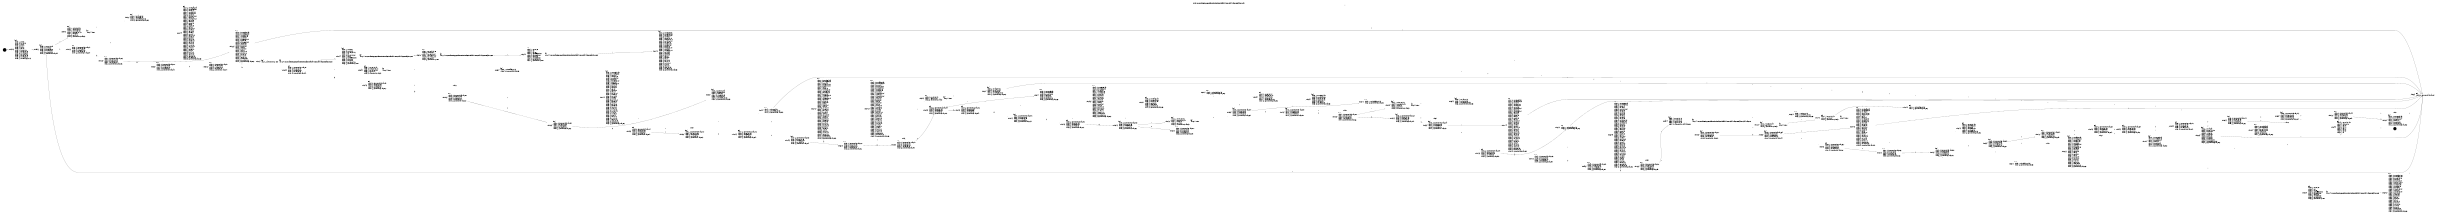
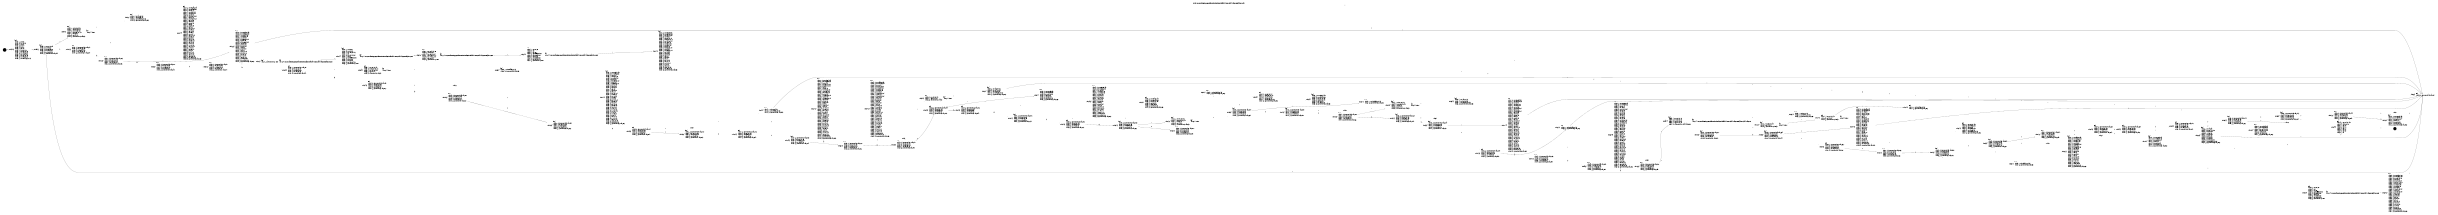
(718, 95) -> none
